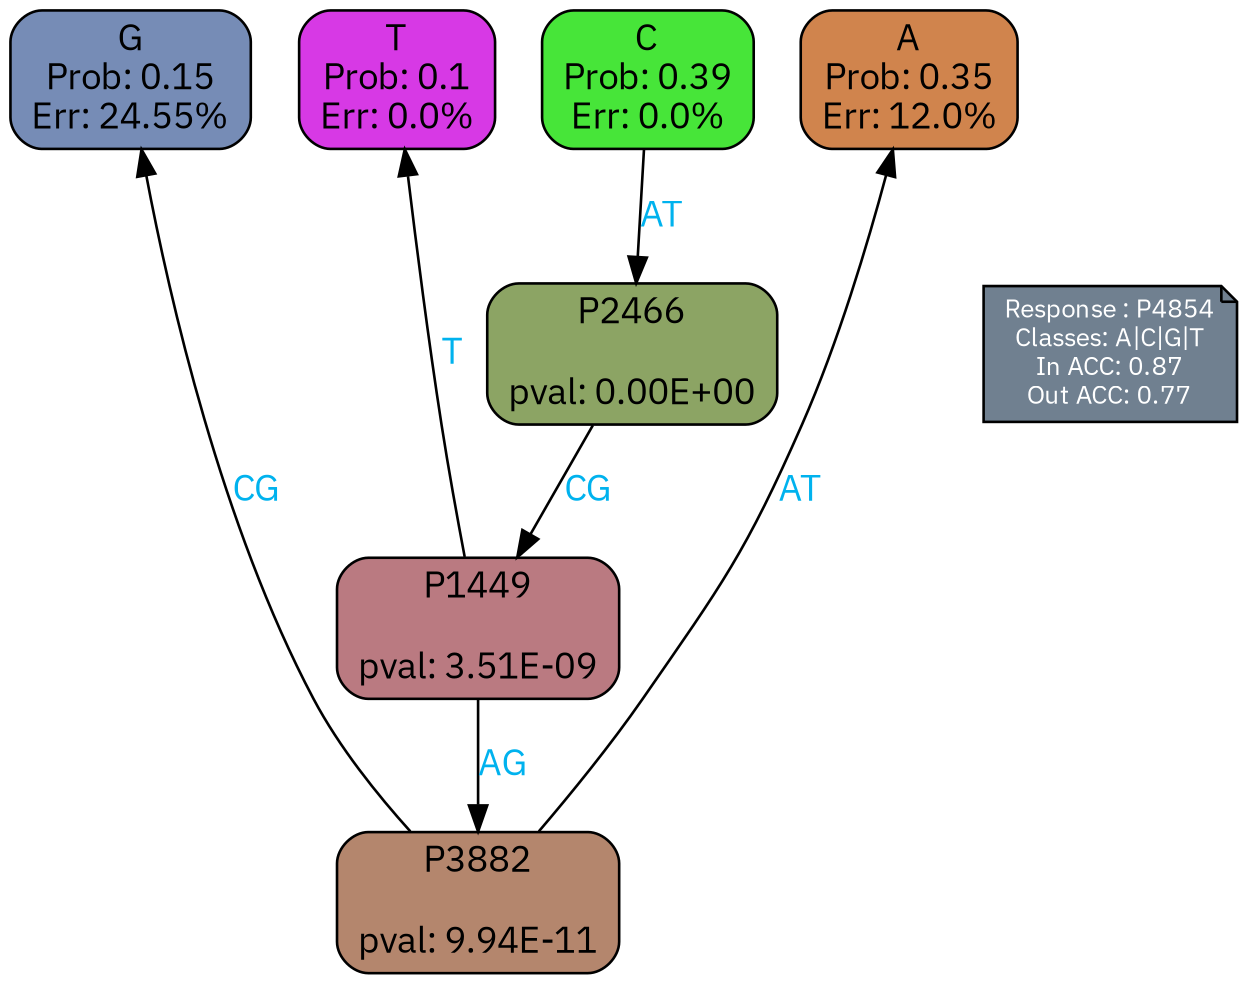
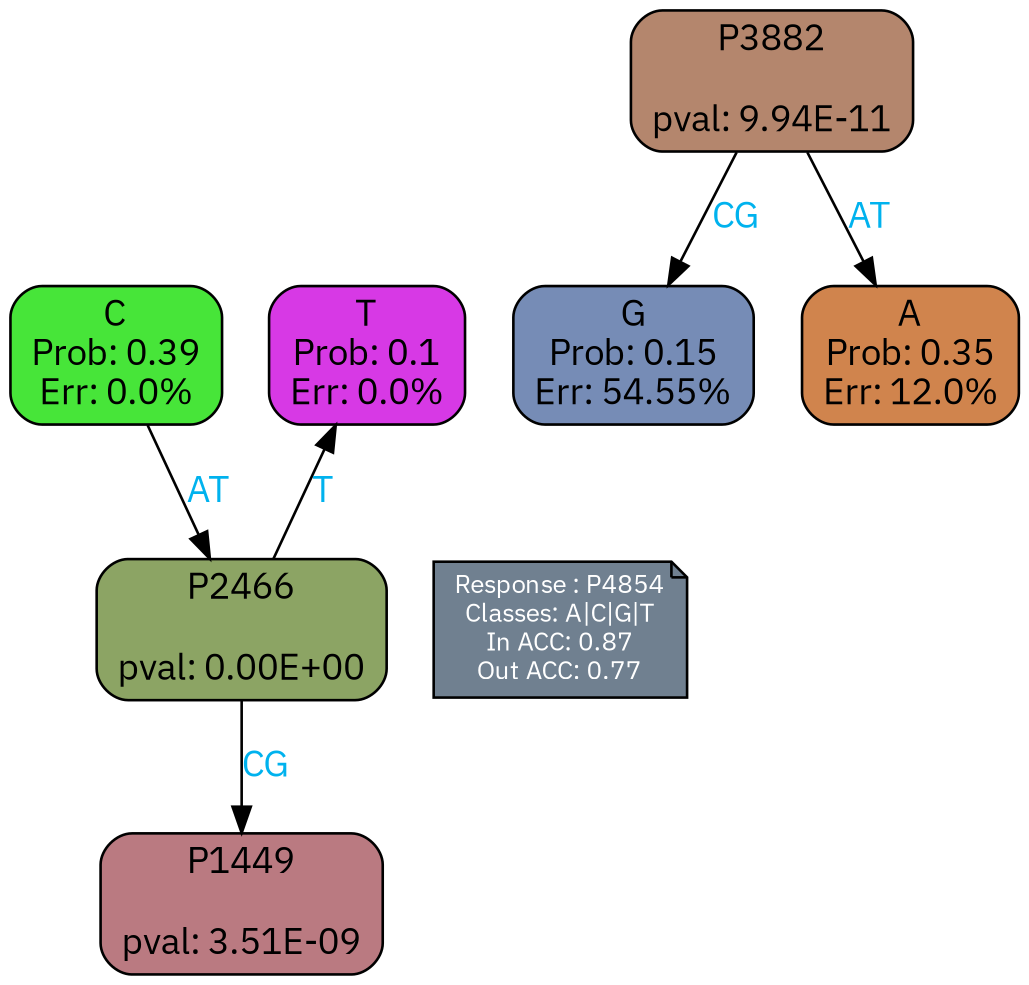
(131, 80) -> (634, 355)
(433, 367) -> (299, 504)
(478, 752) -> none
